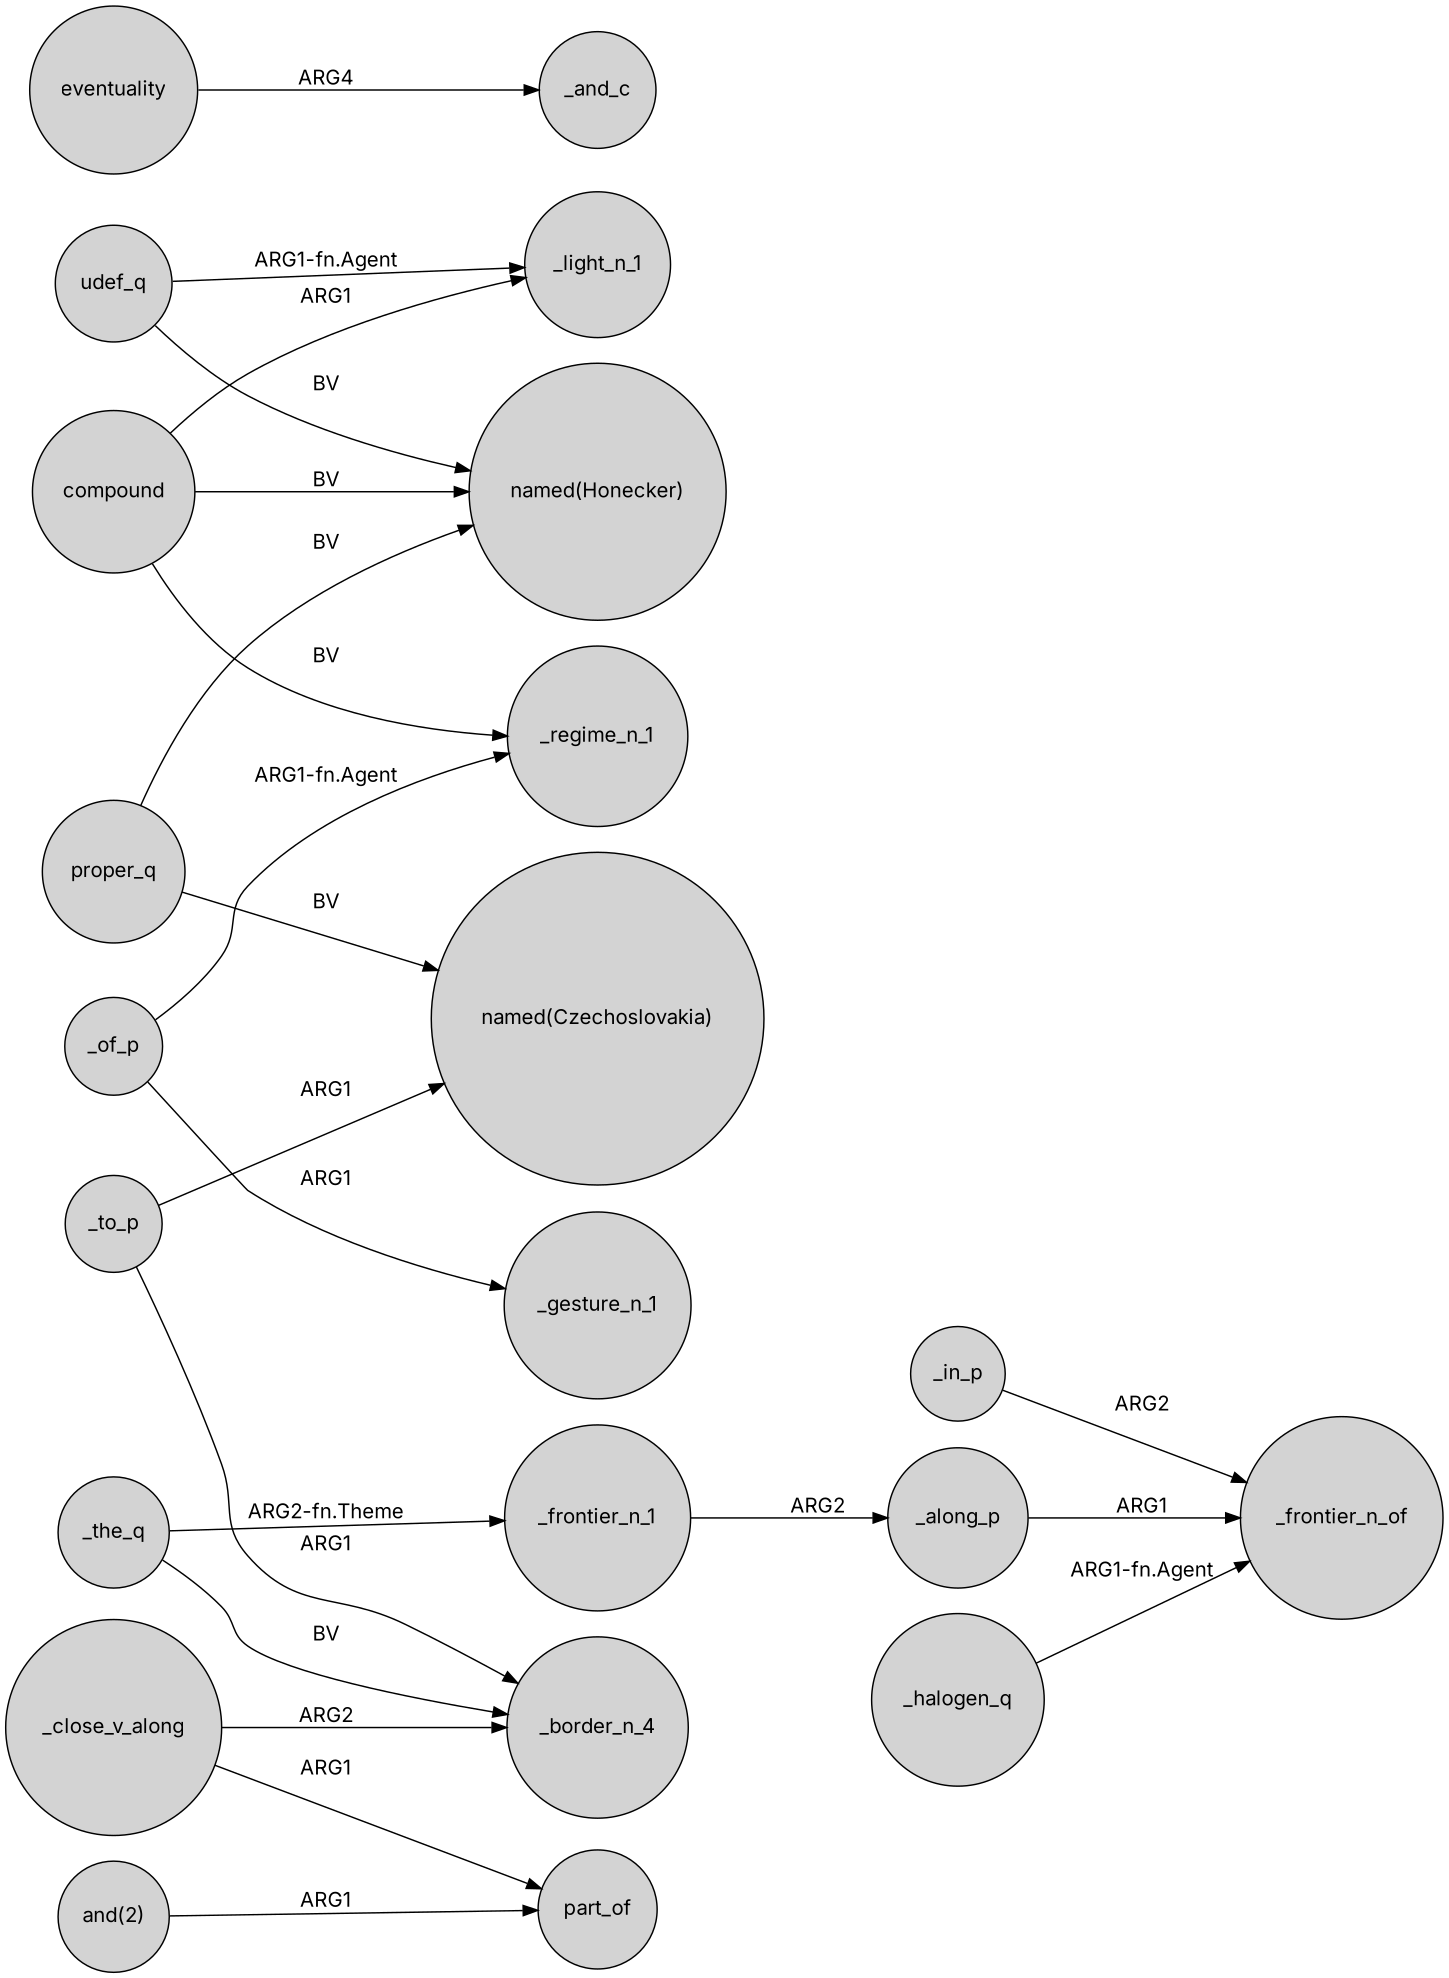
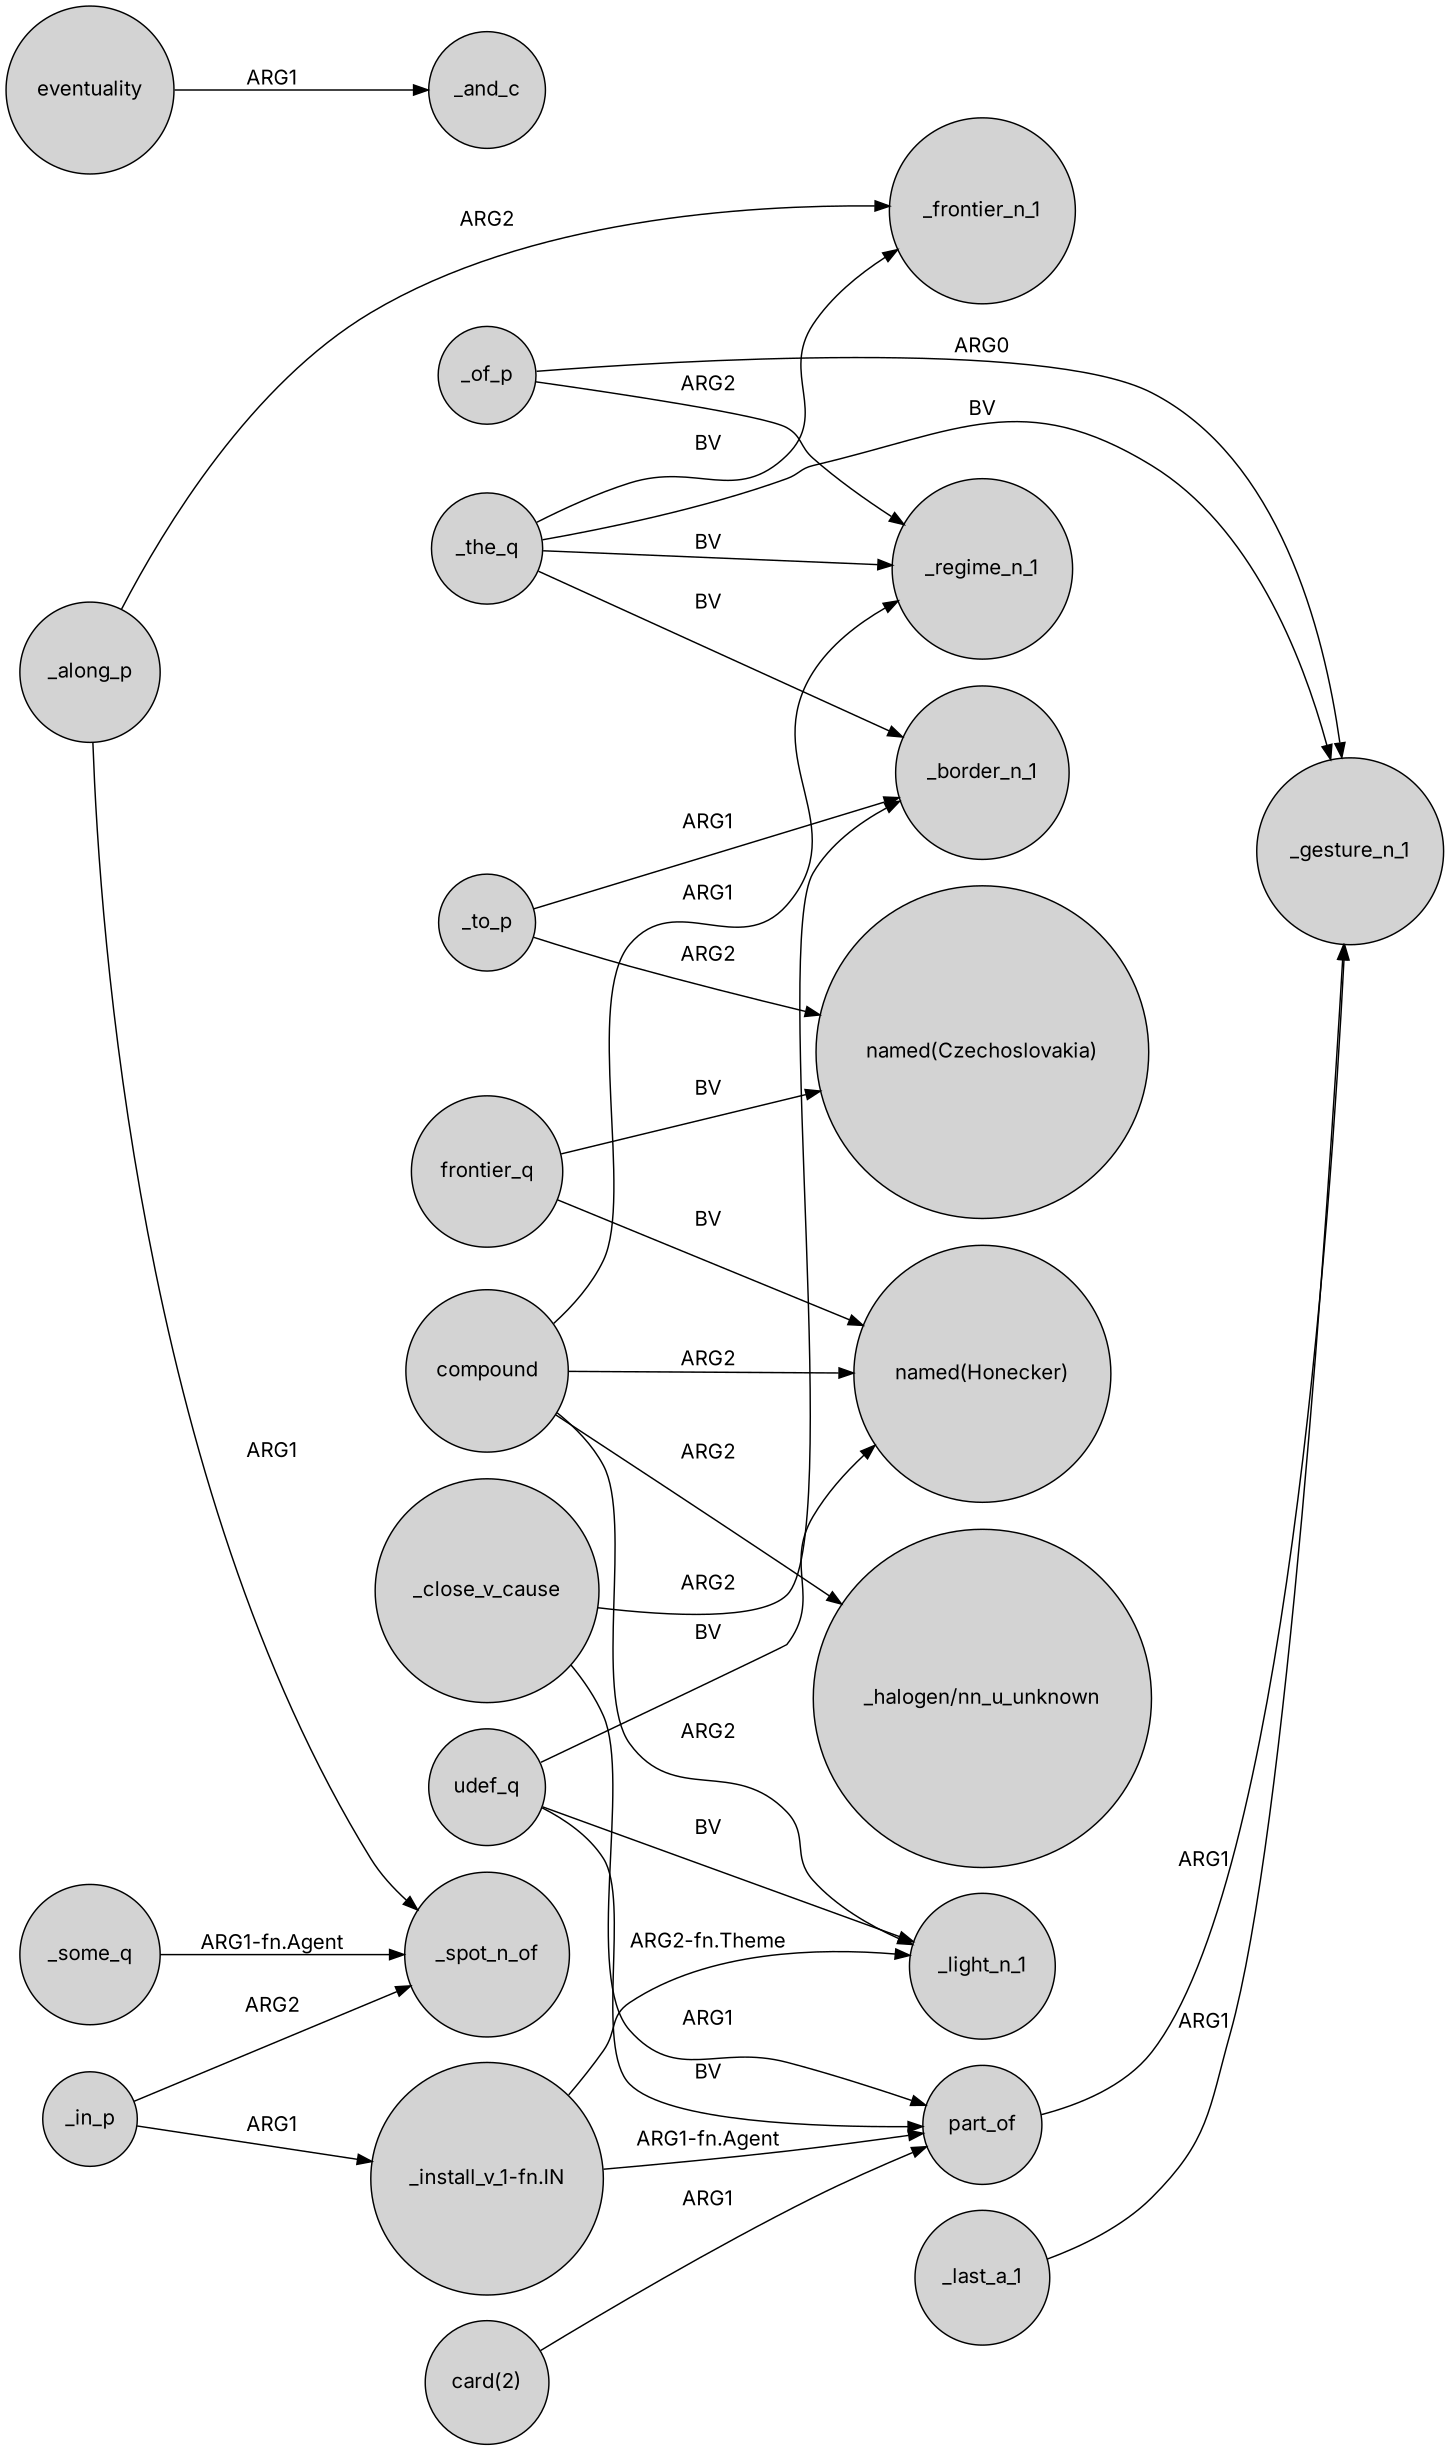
(326, 79) -> (272, 79)
(326, 261) -> (708, 1829)
(326, 298) -> (708, 1733)
none -> (1012, 422)
(326, 481) -> (708, 1360)
none -> (710, 558)
(326, 657) -> (708, 894)
(326, 776) -> (708, 385)
(114, 872) -> (487, 1172)
(326, 1091) -> (708, 955)
(326, 1180) -> (982, 347)
(326, 1513) -> (708, 445)
(782, 1518) -> (428, 283)
(1342, 1518) -> (487, 1955)
none -> (1286, 1580)
none -> (982, 1698)
(958, 1700) -> (90, 1955)
(114, 1728) -> (487, 1591)
(598, 1728) -> (982, 773)
(114, 1917) -> (487, 2383)
none -> (623, 2073)
none -> (487, 2179)
none -> (982, 2278)
